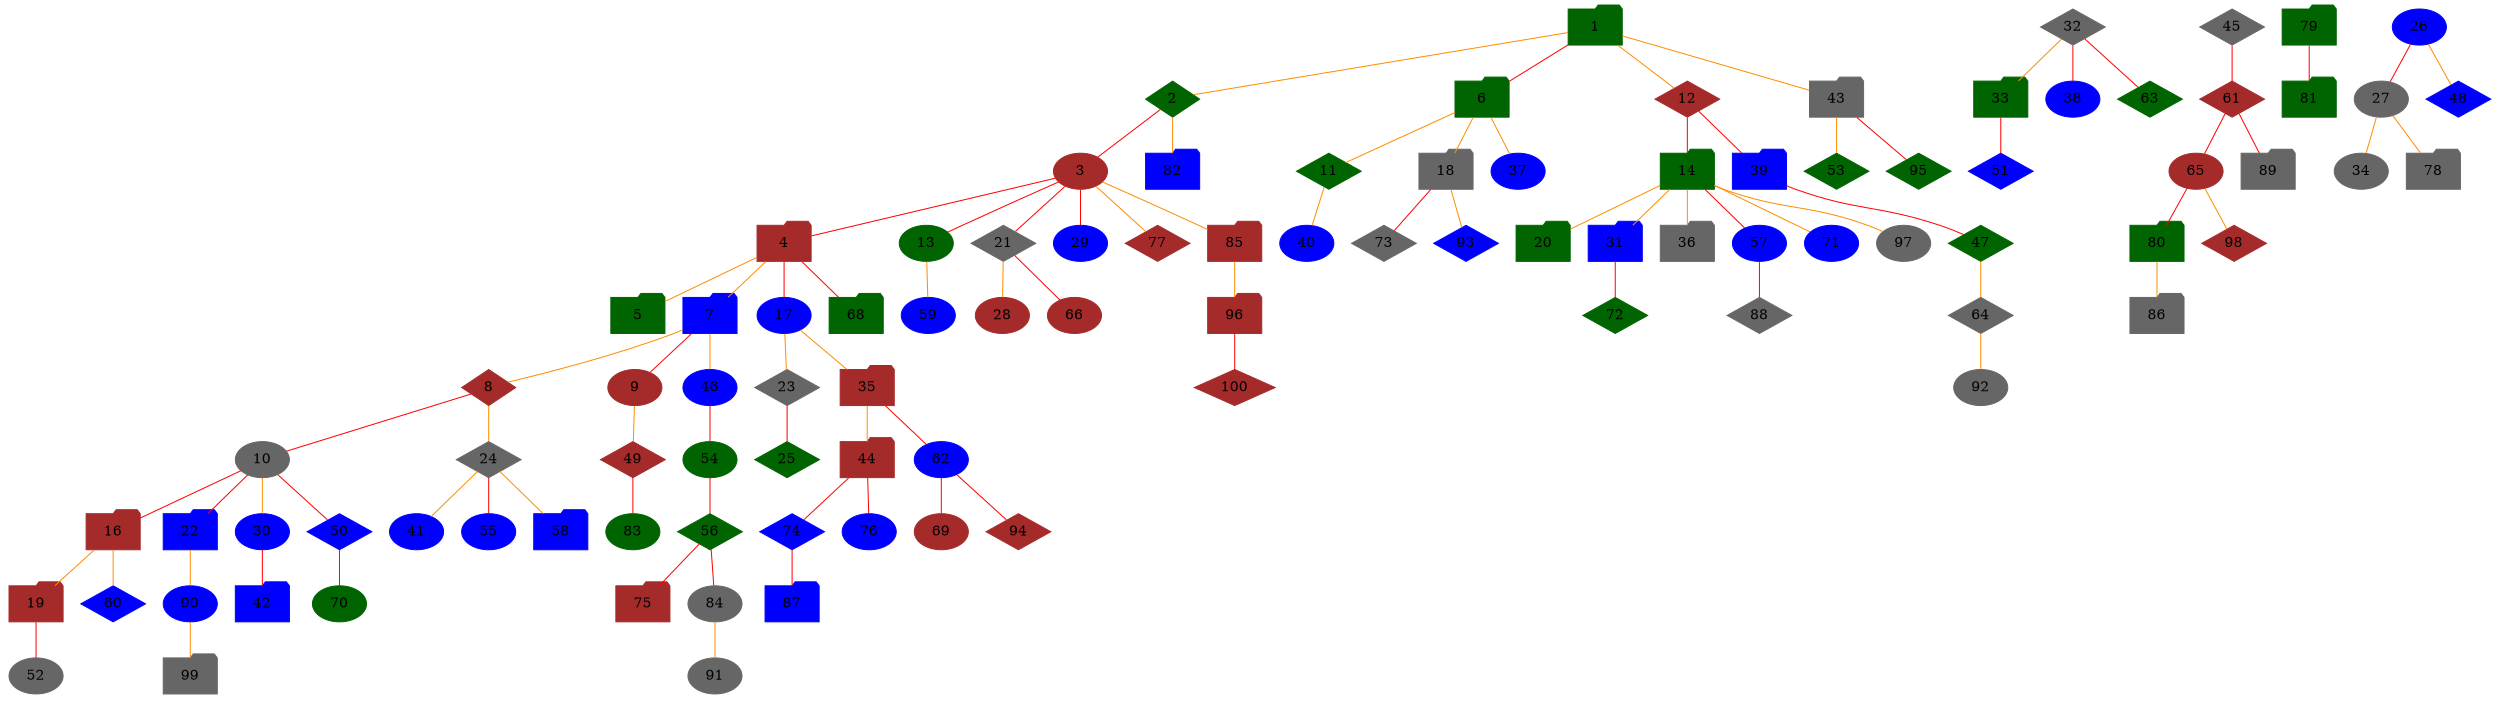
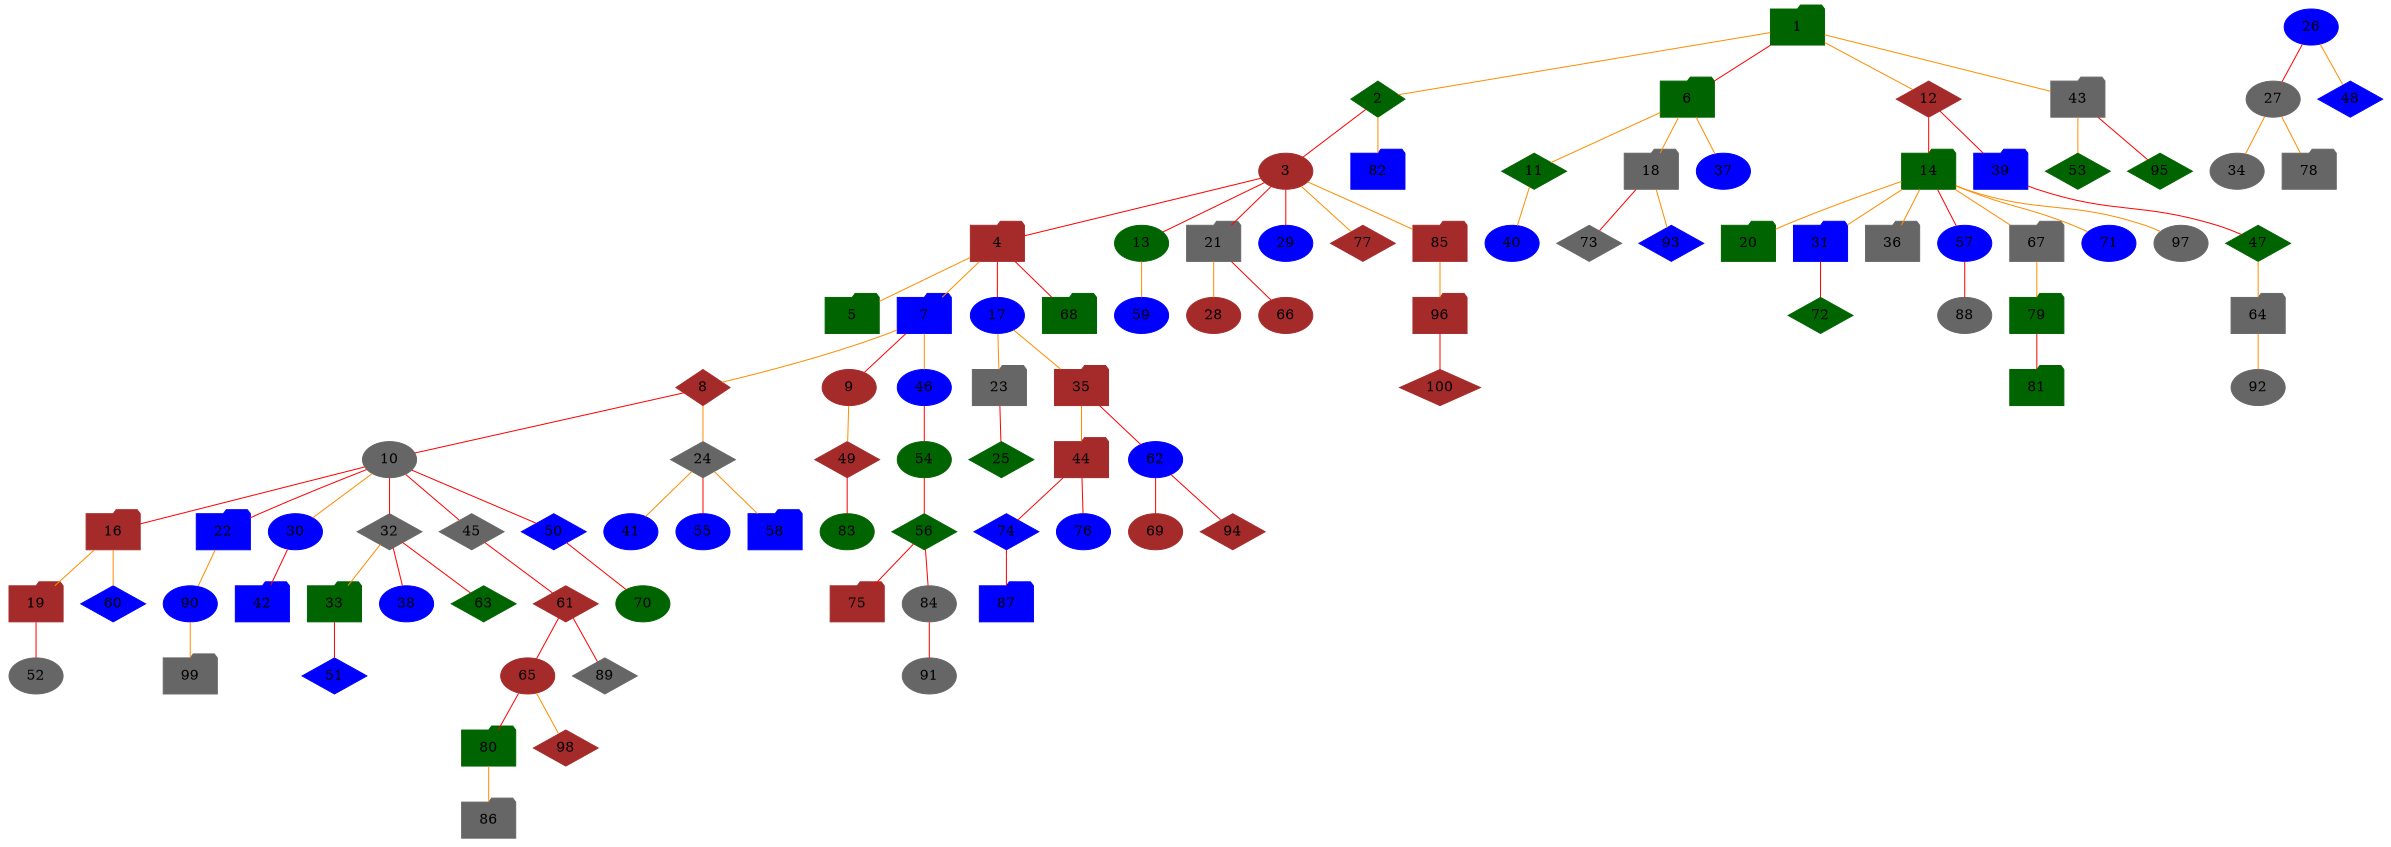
(2268, 171) -> (605, 676)
(1003, 243) -> (1214, 243)
none -> (2037, 243)
(1759, 315) -> (1965, 315)
(1981, 315) -> (2258, 315)
(787, 388) -> (999, 388)
none -> (390, 496)
none -> (432, 497)
(715, 640) -> (929, 640)
